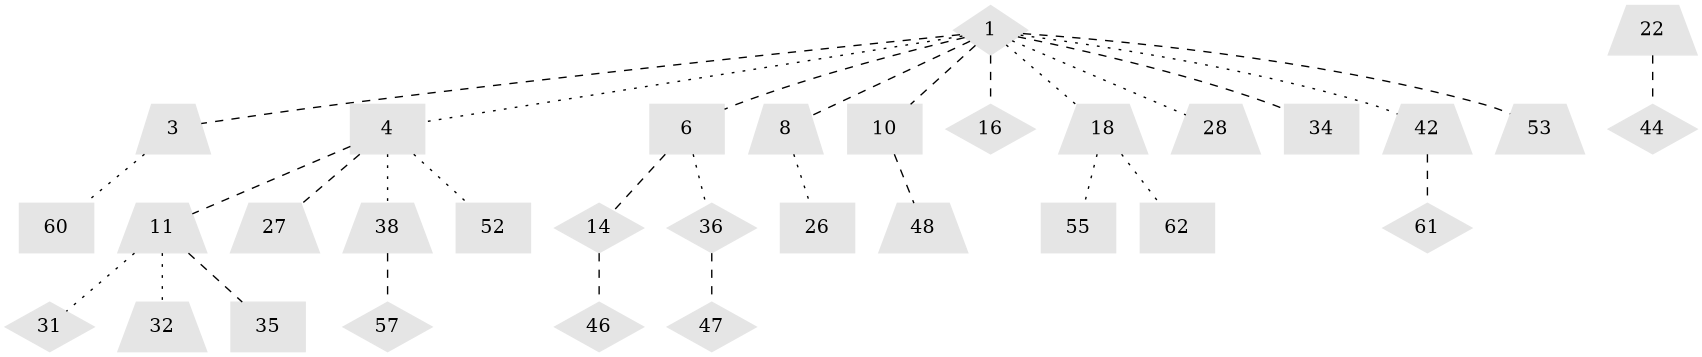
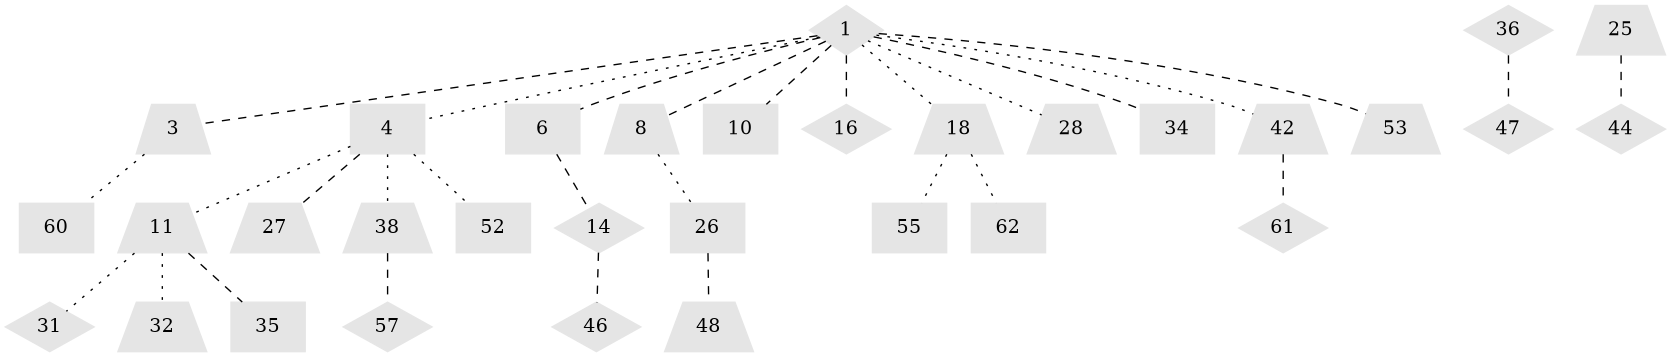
(1653, 30) -> (1621, 30)
(904, 179) -> (708, 278)
(271, 180) -> (271, 180)
(700, 180) -> none
